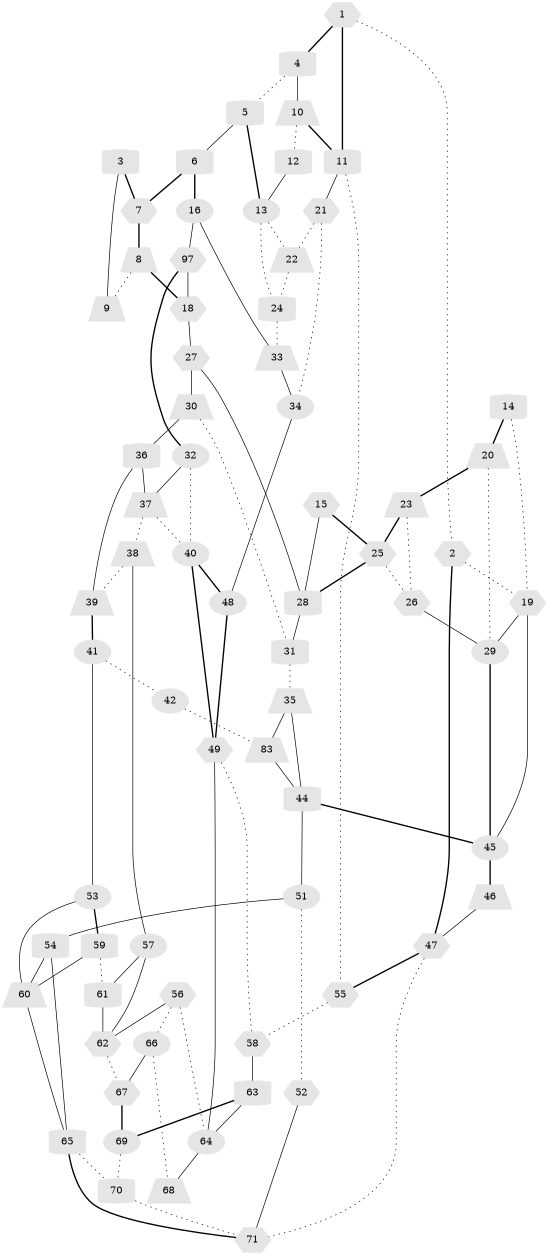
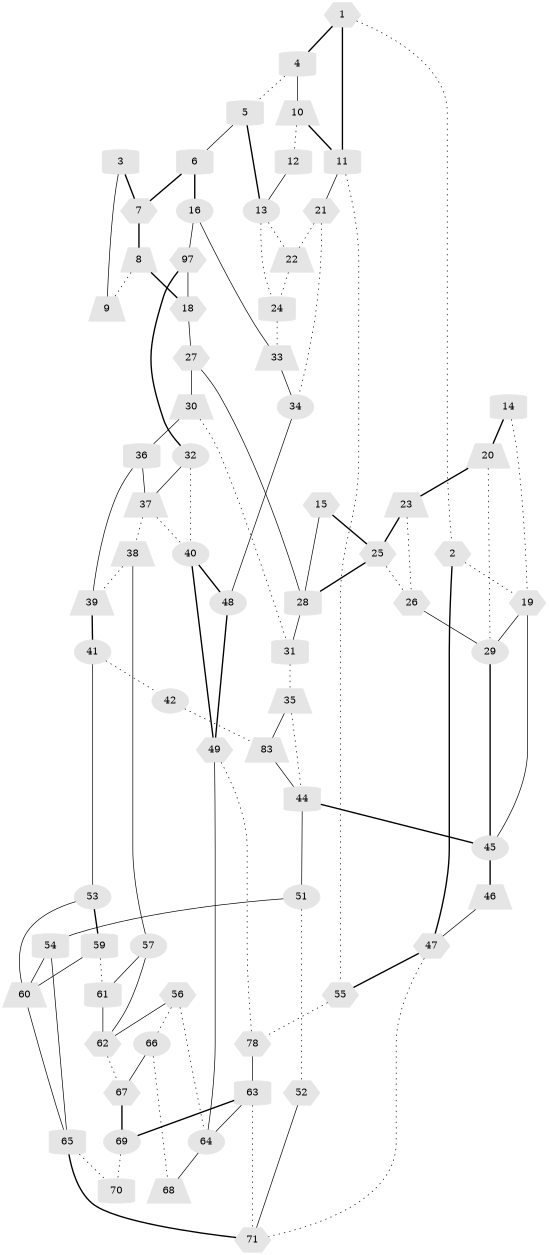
(296, 750) -> (296, 750)
(253, 1044) -> (253, 1044)
(186, 1219) -> (253, 1166)
